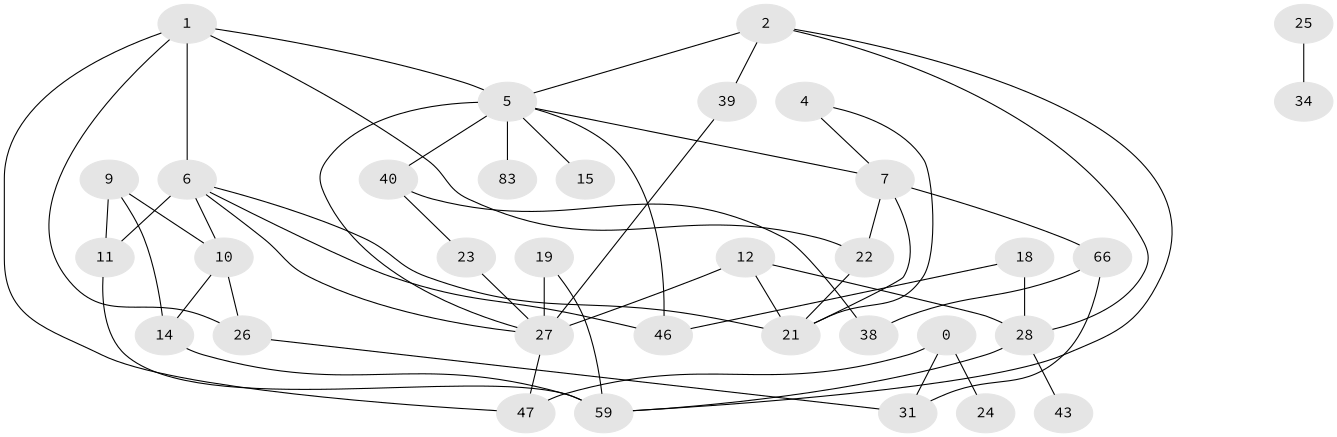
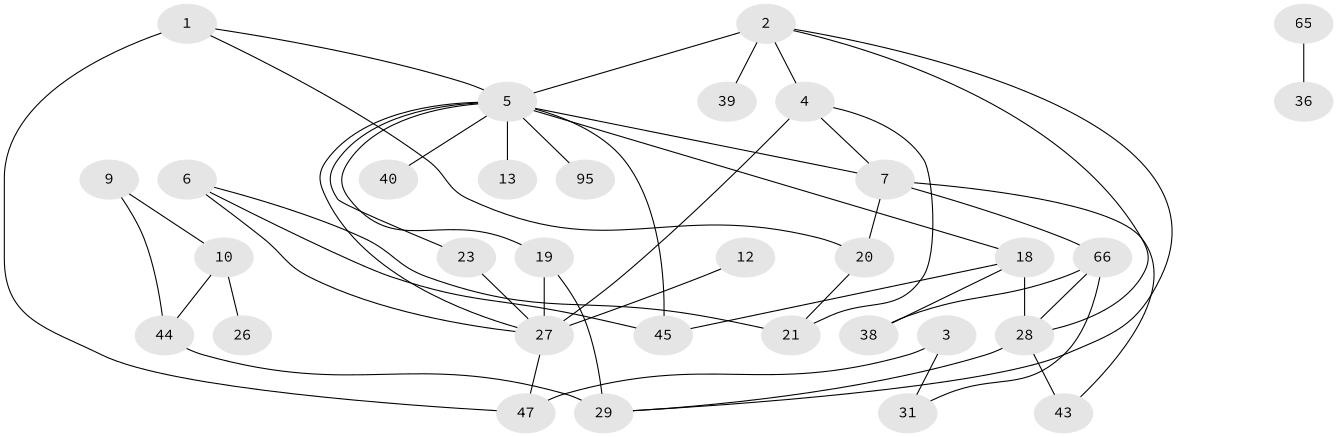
(1304, 24) -> (1304, 24)
none -> (786, 63)
(187, 102) -> none
(1304, 102) -> (1304, 102)
(507, 180) -> (507, 180)
(585, 180) -> (585, 180)
none -> (766, 180)
none -> (349, 198)
(666, 205) -> (947, 296)
(205, 218) -> none
(427, 218) -> (337, 160)
(636, 219) -> (686, 219)
(50, 222) -> none
(105, 258) -> none
(864, 258) -> (864, 258)
(904, 277) -> (1120, 223)
(894, 293) -> (1064, 296)
(768, 296) -> none
(164, 335) -> (164, 335)
(663, 335) -> (663, 335)
(947, 335) -> (947, 335)
(575, 374) -> none
(604, 413) -> (604, 413)
(986, 413) -> none
